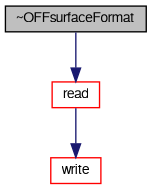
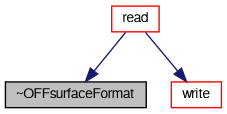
(76, 50) -> (110, 52)
